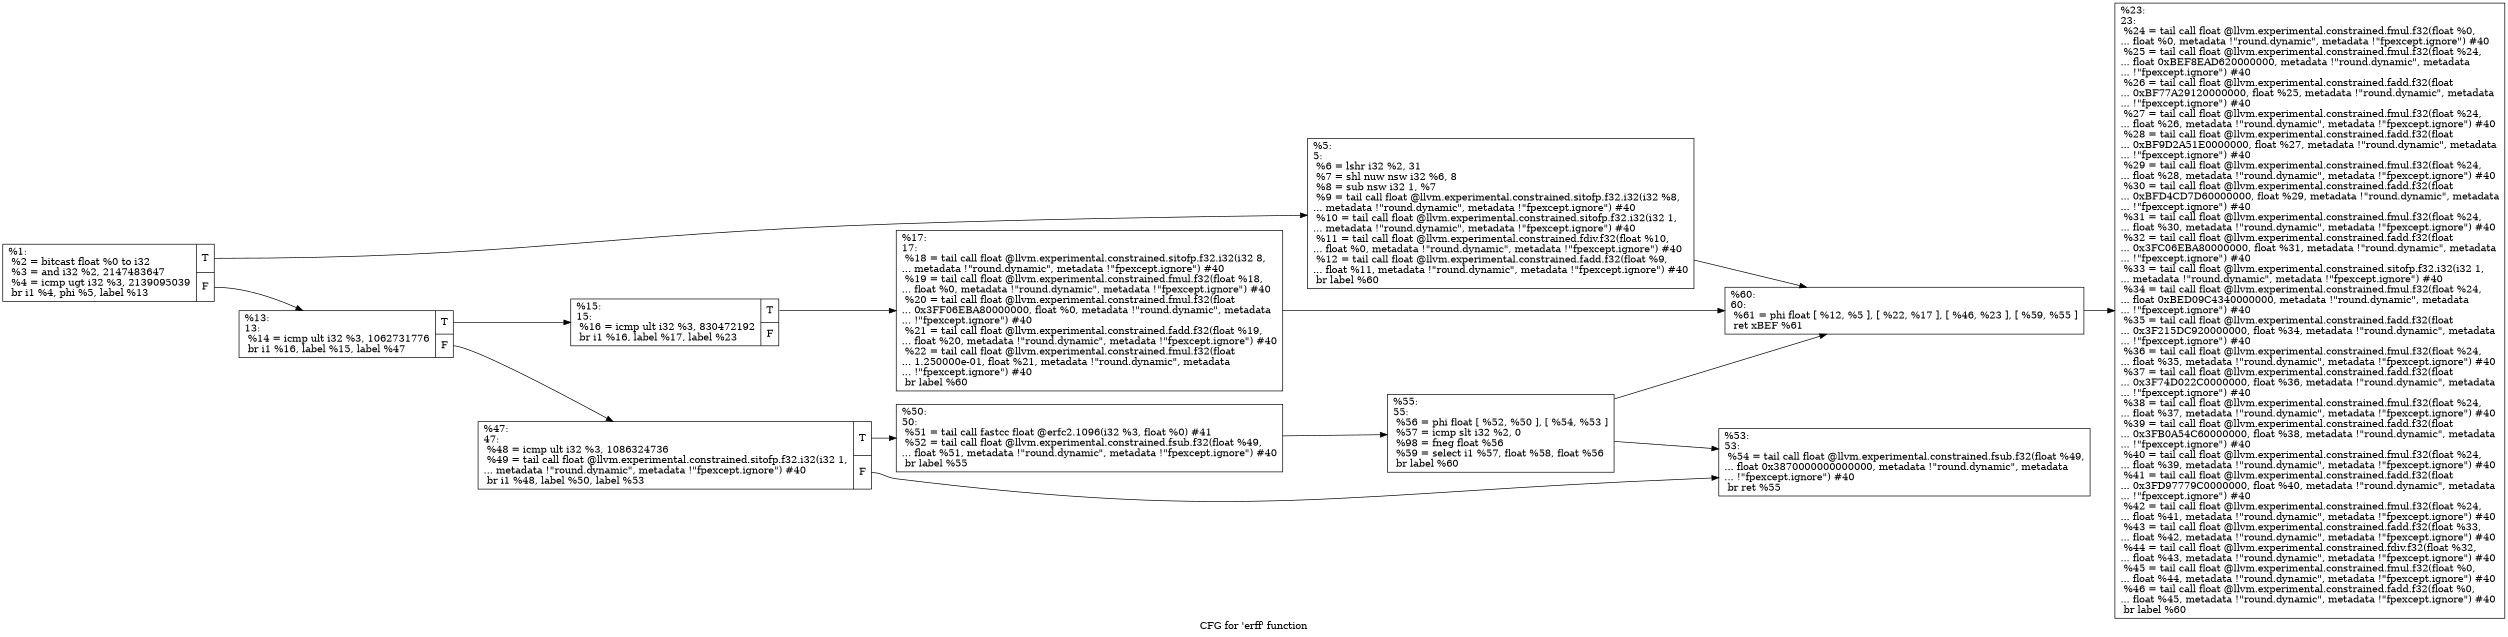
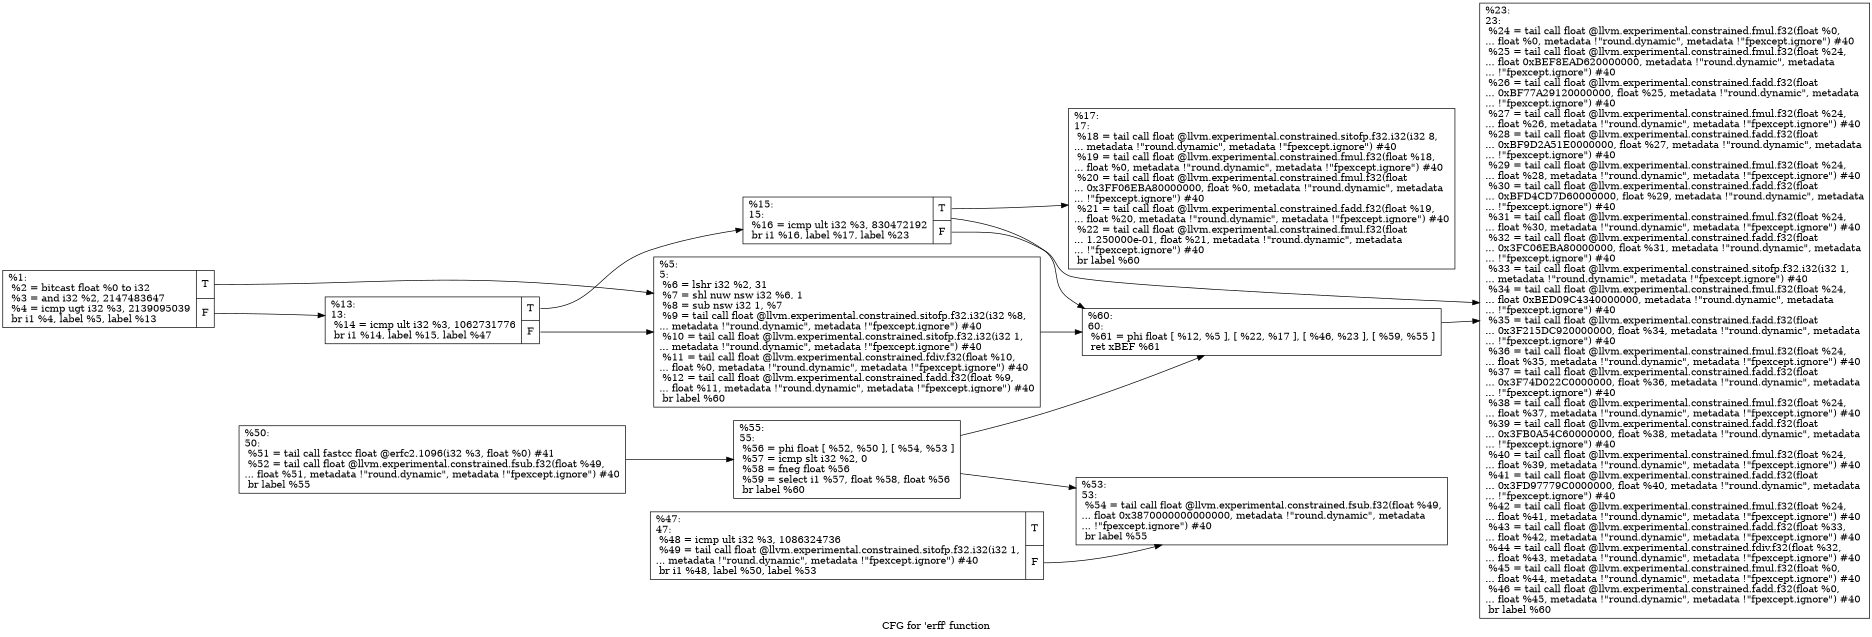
(1385, 177) -> (731, 296)
none -> (1205, 289)
(79, 293) -> (83, 319)
(1500, 311) -> (1004, 230)
(325, 349) -> (411, 335)
(532, 379) -> (593, 332)
(880, 438) -> none
(1448, 443) -> (795, 469)
(1753, 488) -> (1115, 537)
